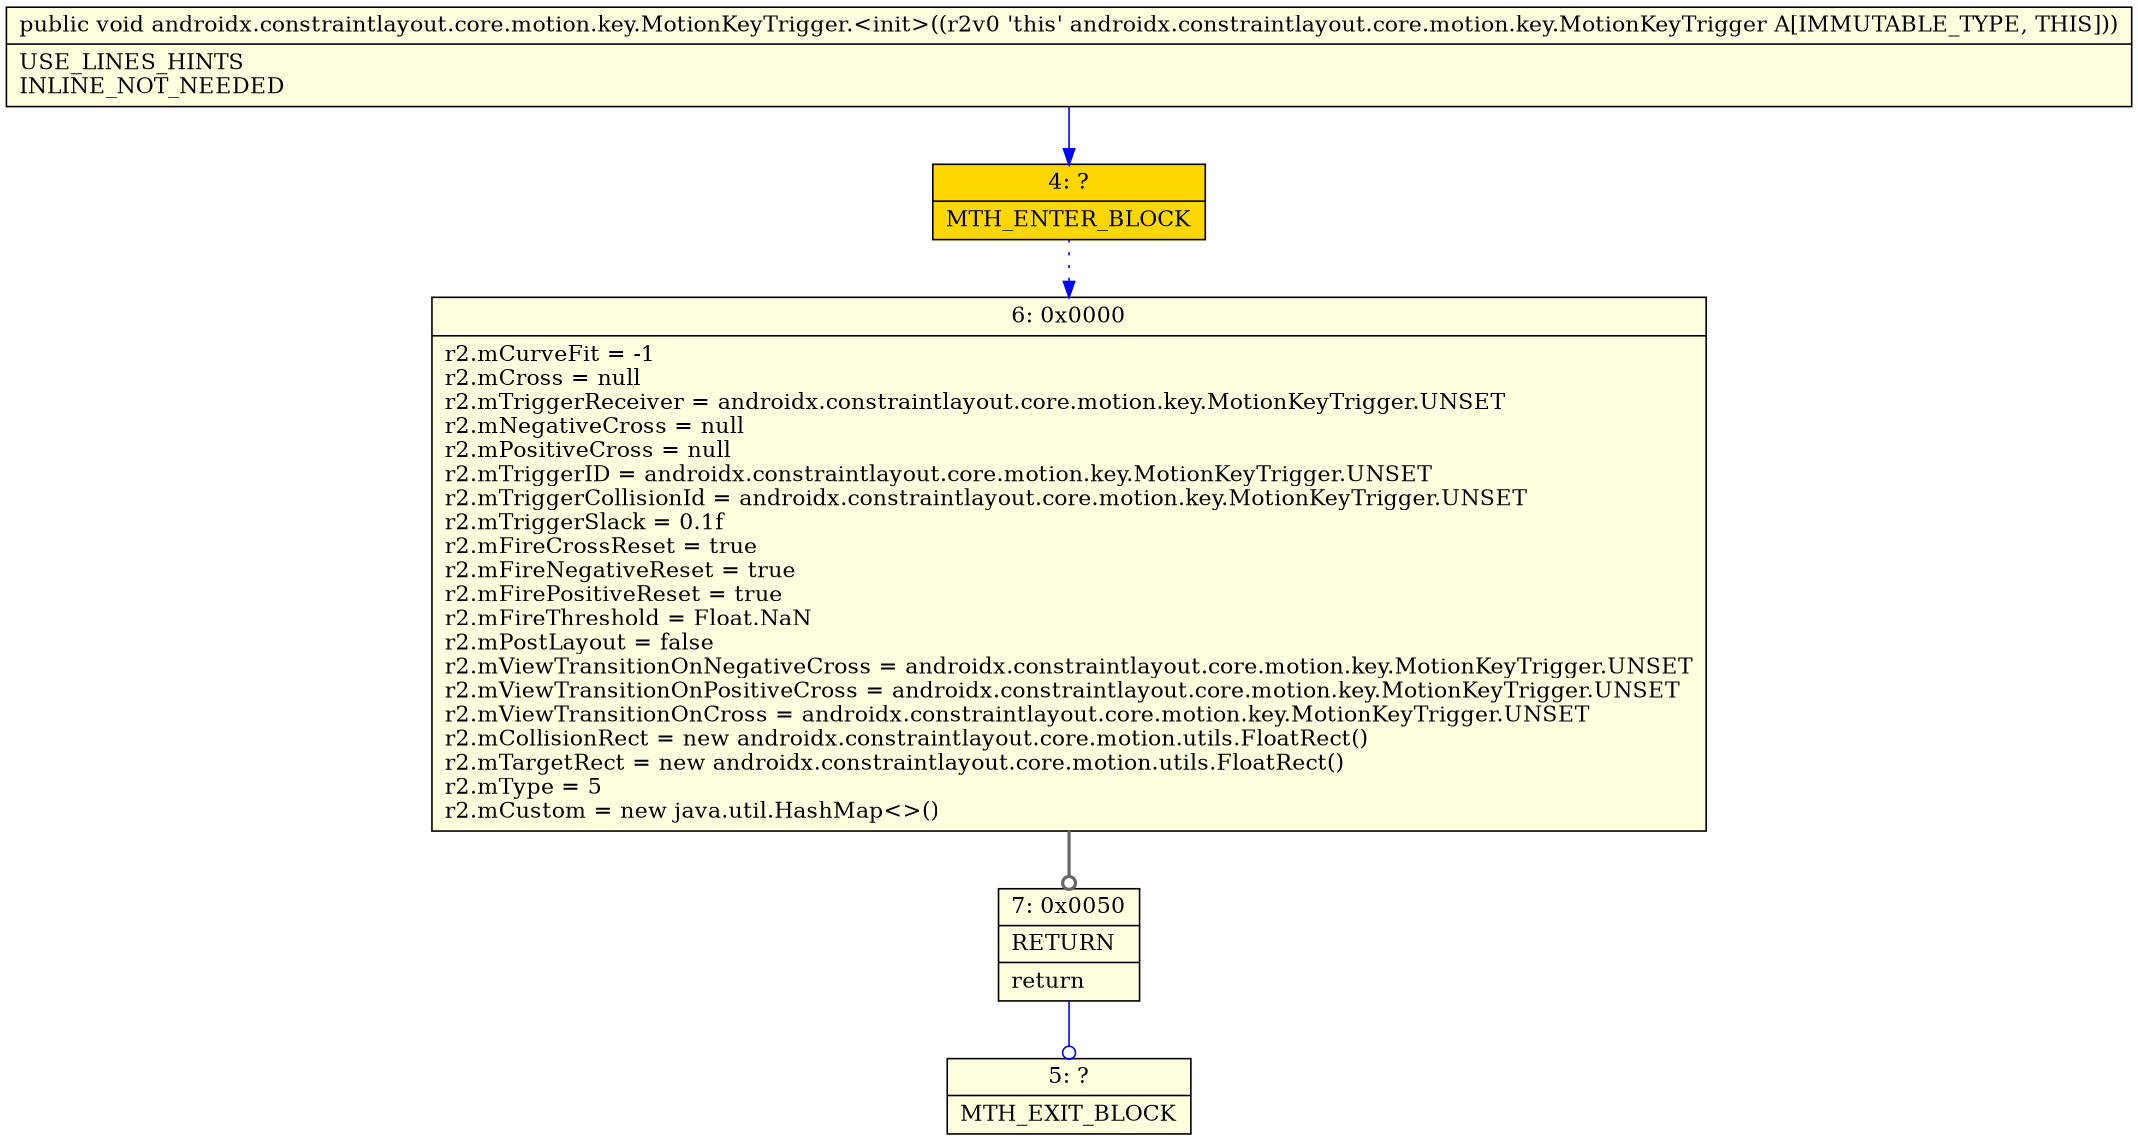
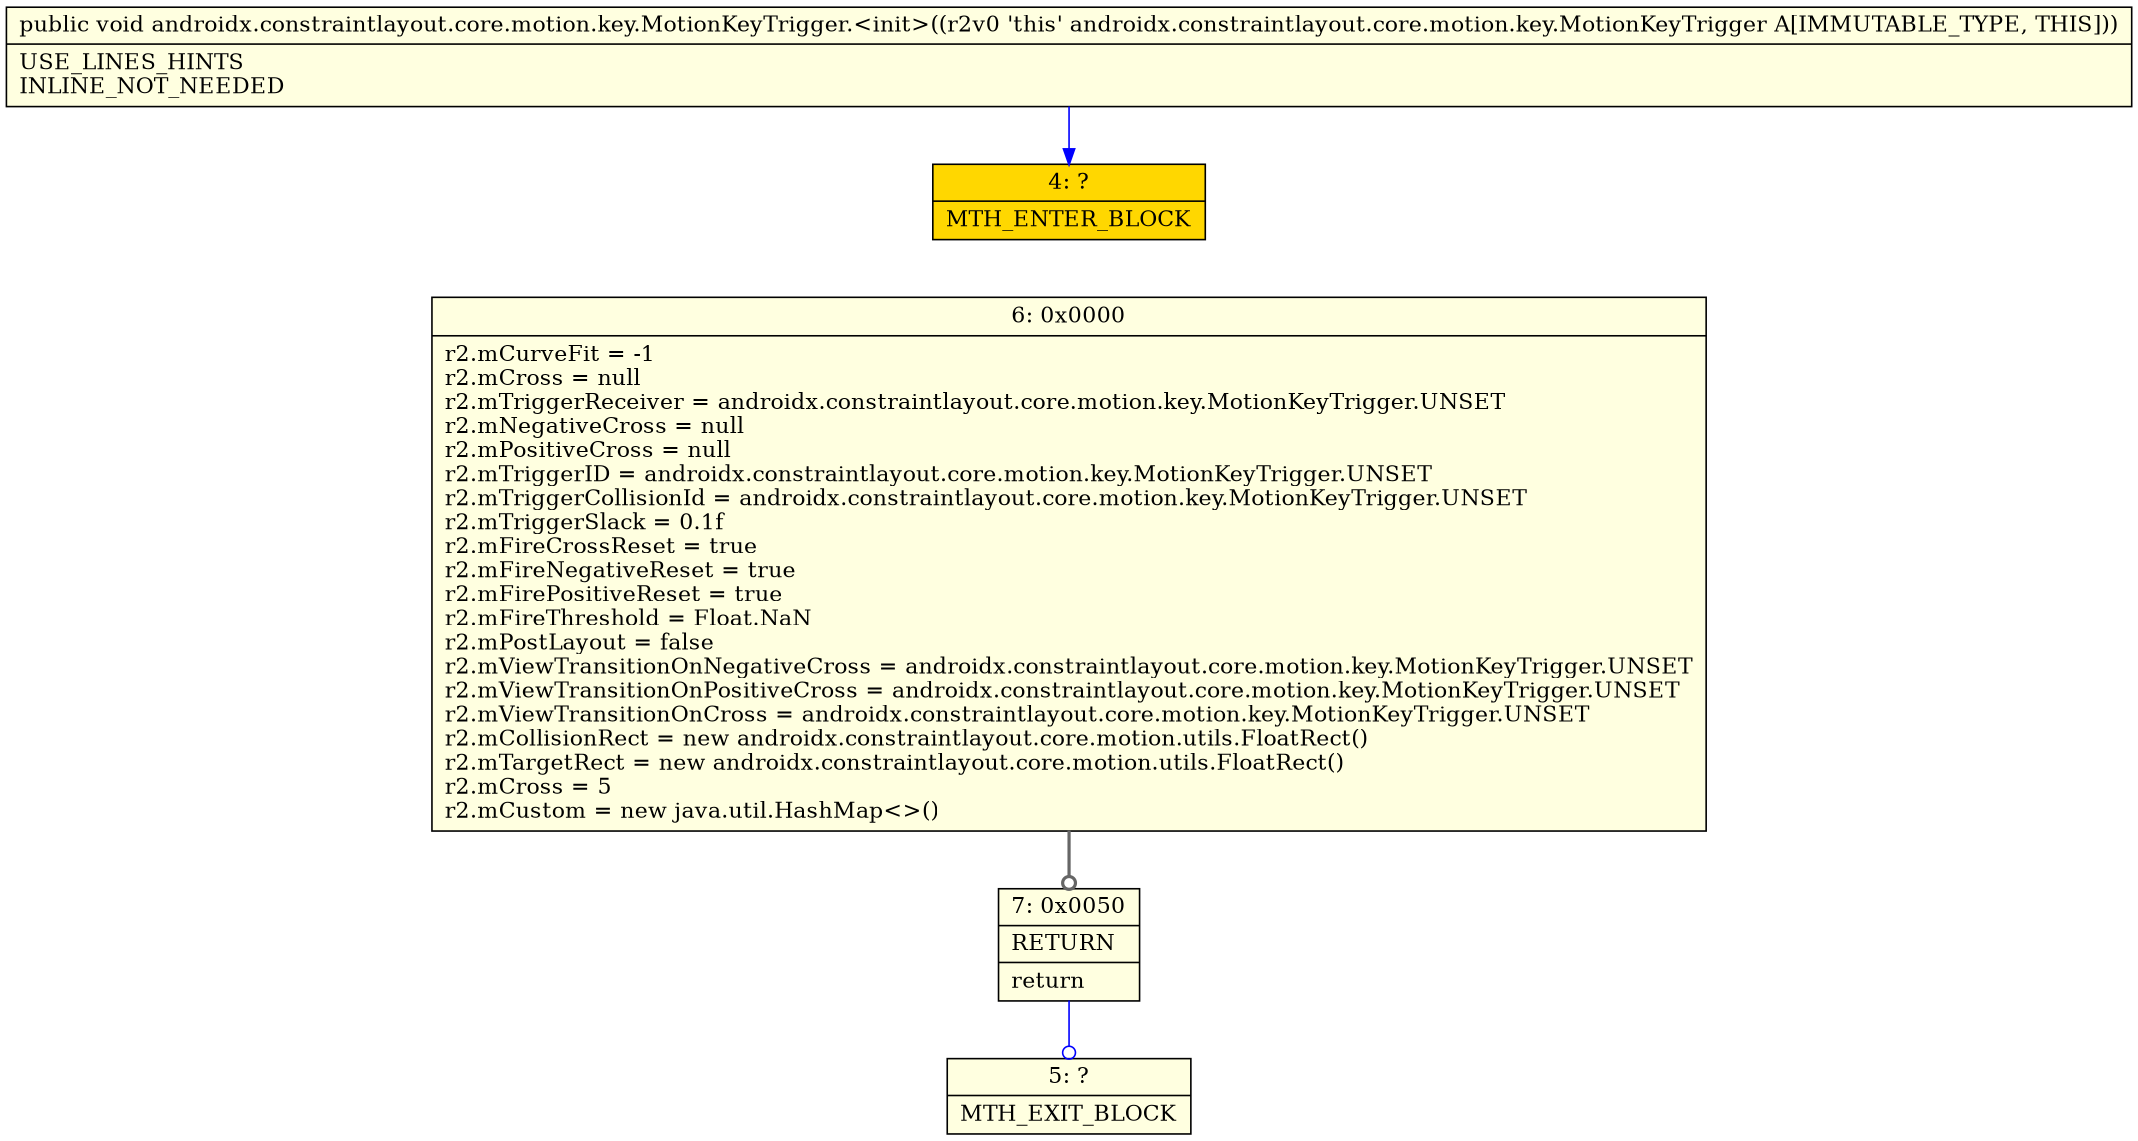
(1069, 260) -> none
(524, 787) -> (529, 787)
